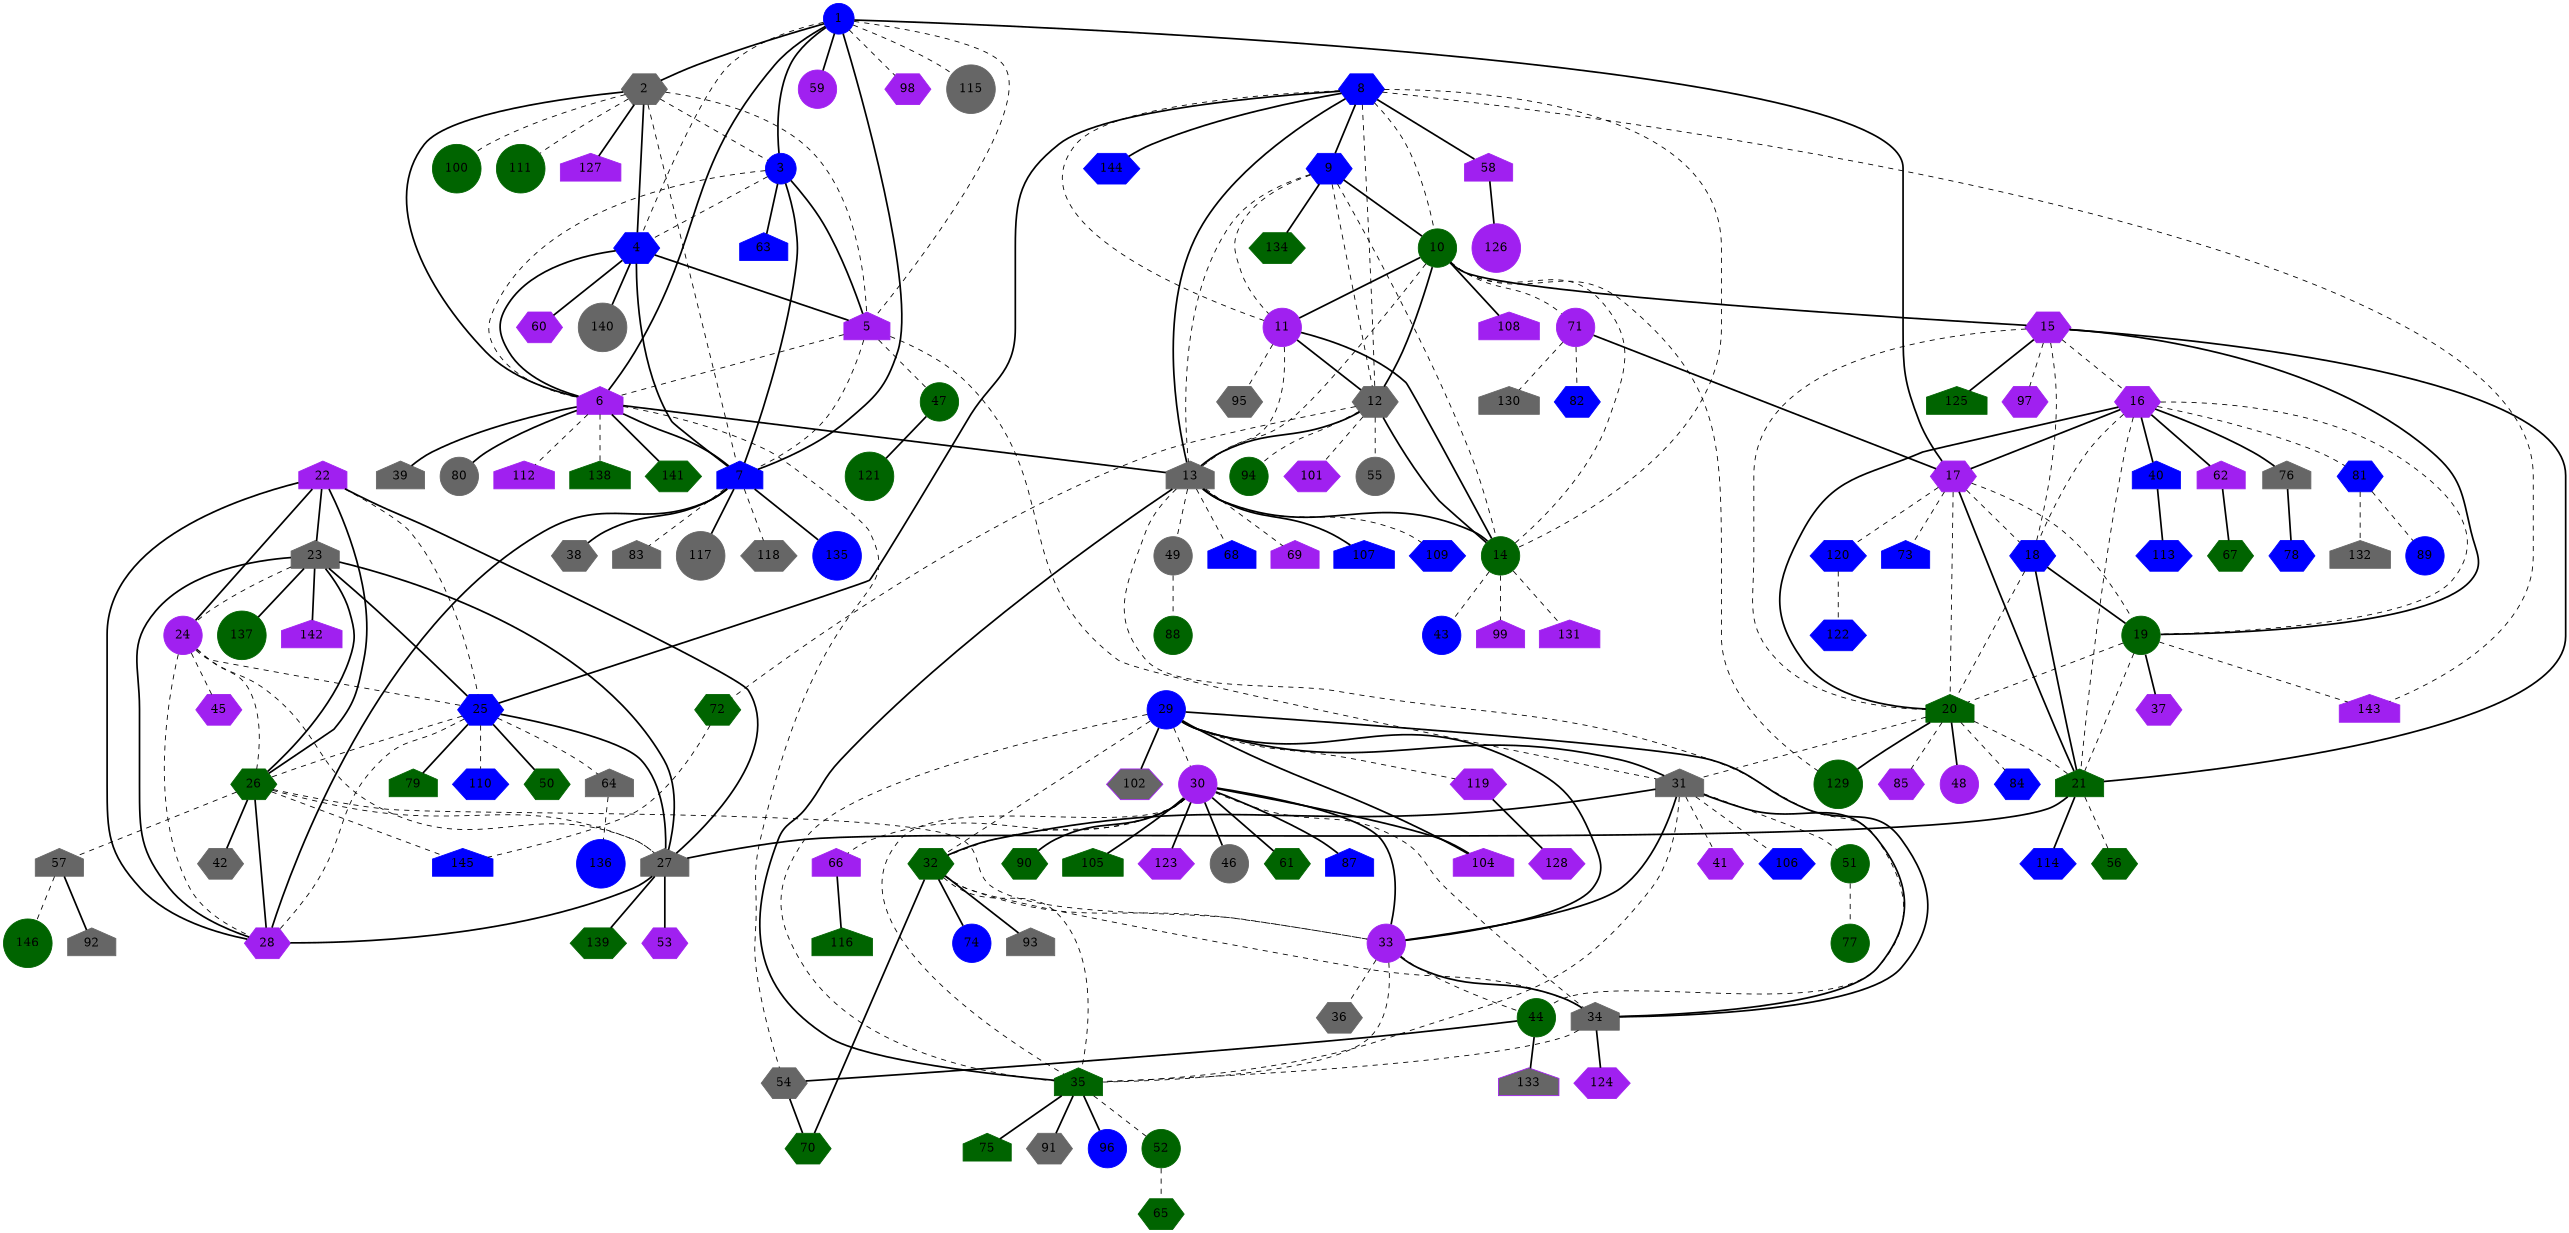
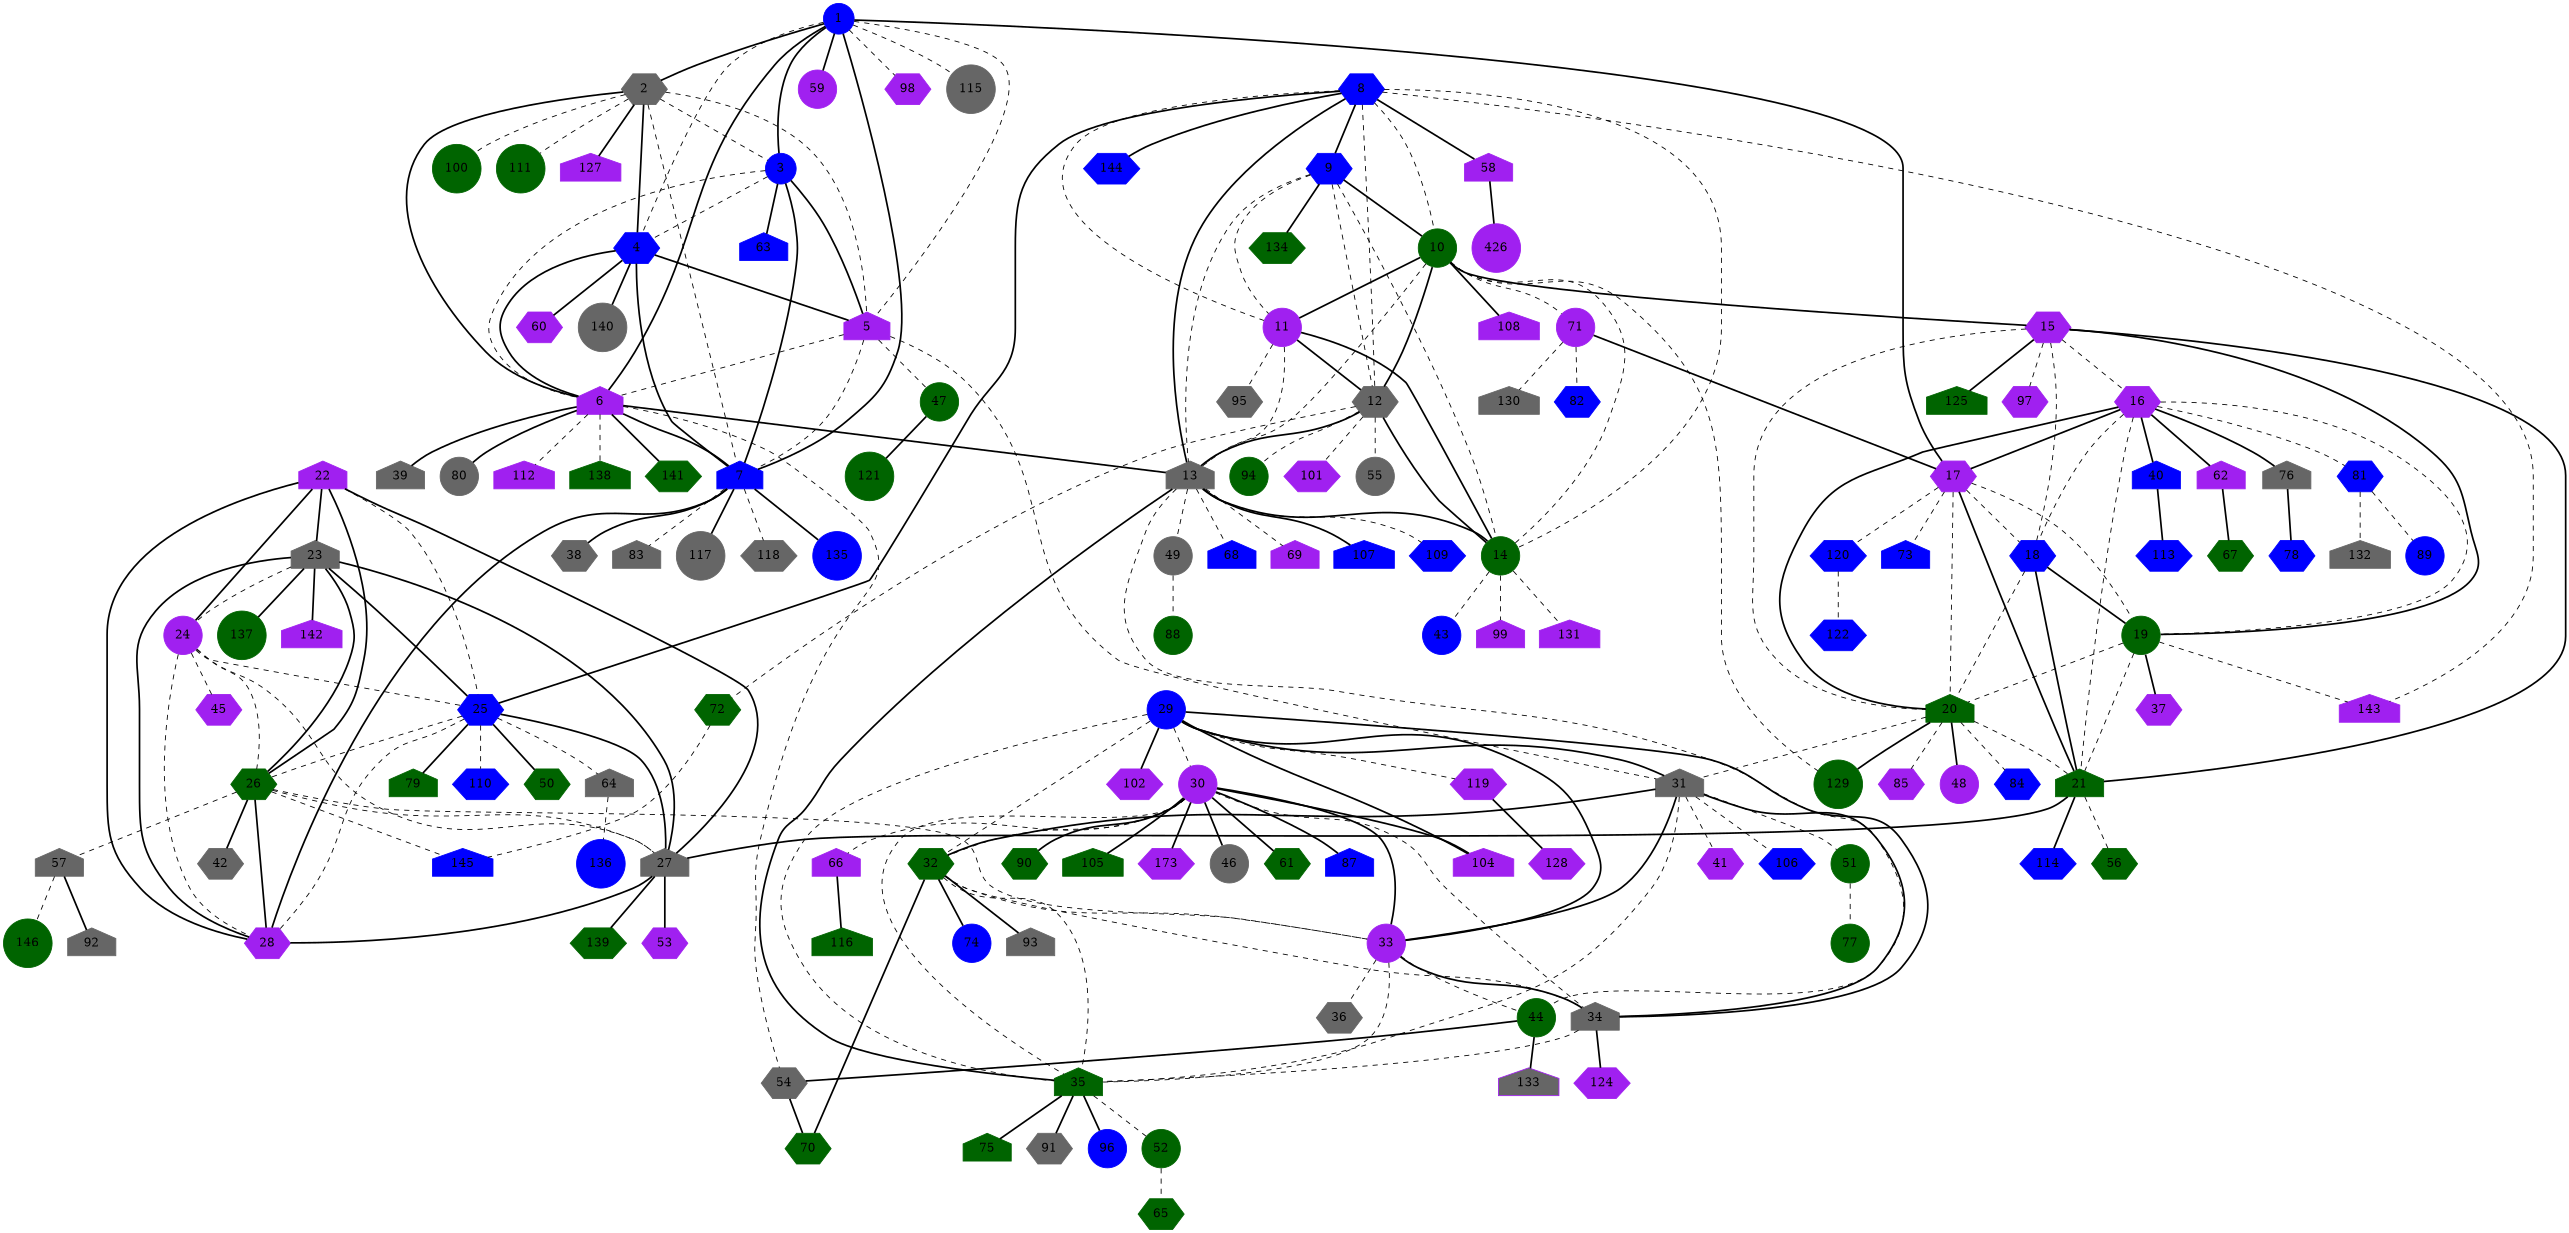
(1496, 248) -> (1496, 248)
(1135, 784) -> (1135, 784)
(1166, 864) -> (1166, 864)
